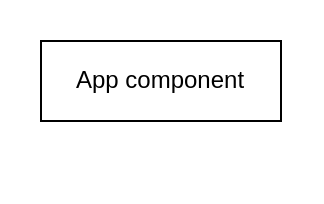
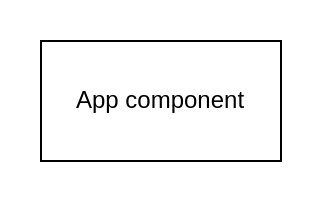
(161, 81) -> (161, 101)
